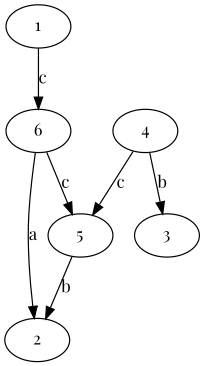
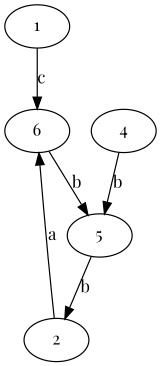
(65, 183) -> (77, 183)
(121, 183) -> (118, 183)
(28, 229) -> (47, 242)
(167, 235) -> none
